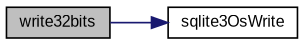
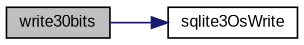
(58, 23) -> (58, 23)
